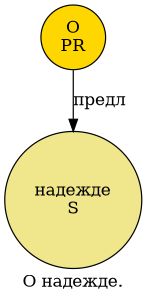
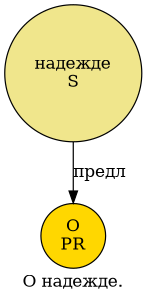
(73, 95) -> (73, 166)
